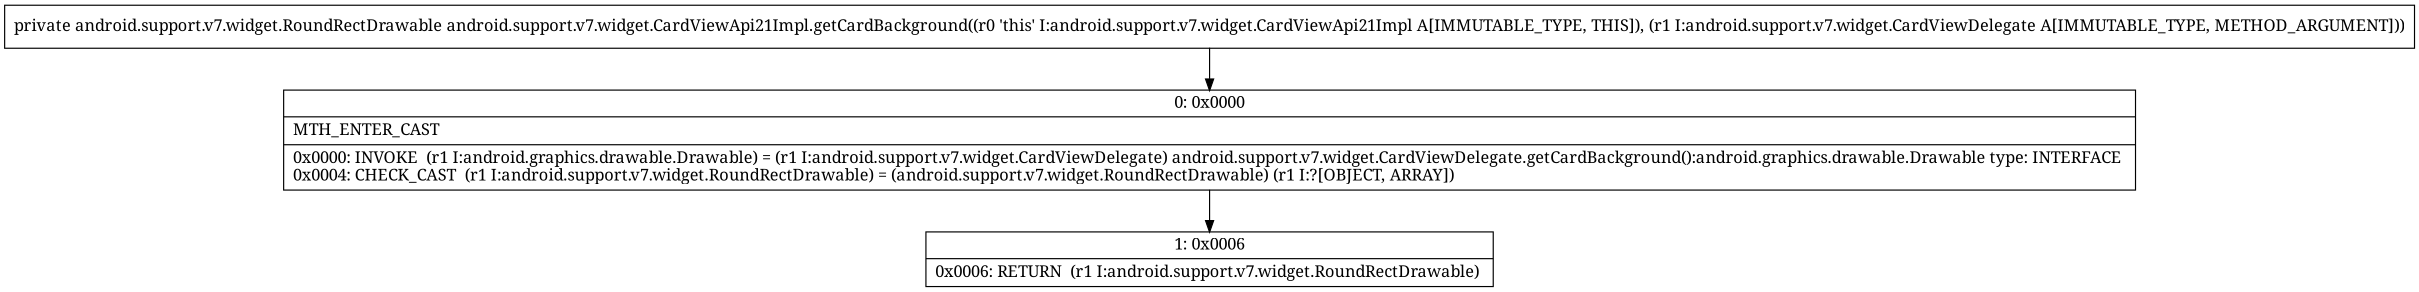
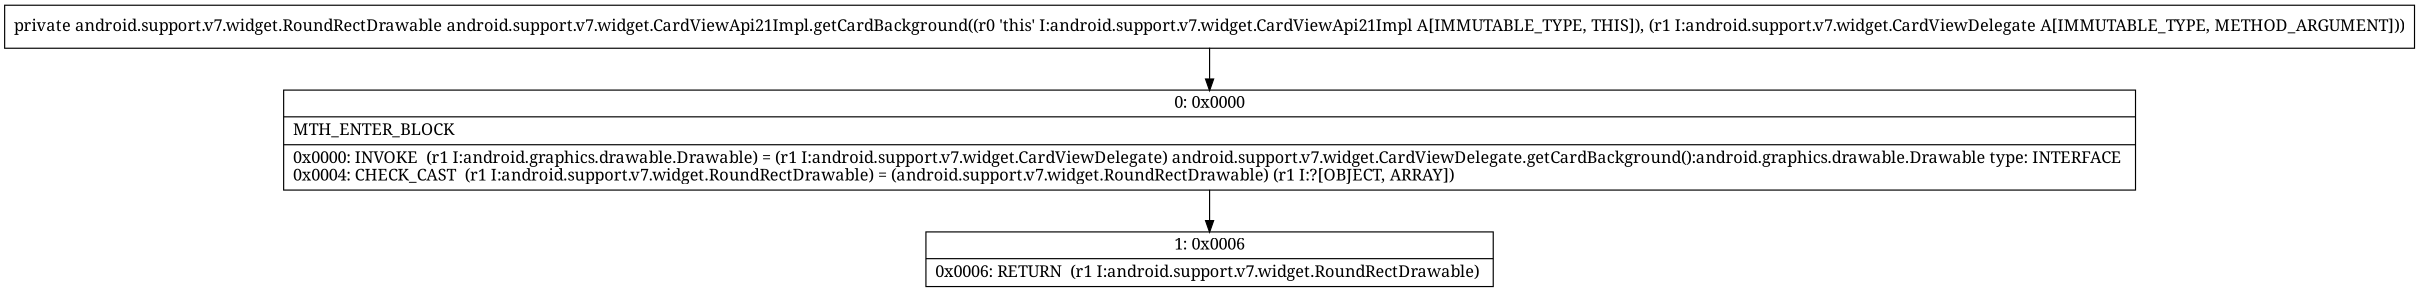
(367, 130) -> (374, 130)
